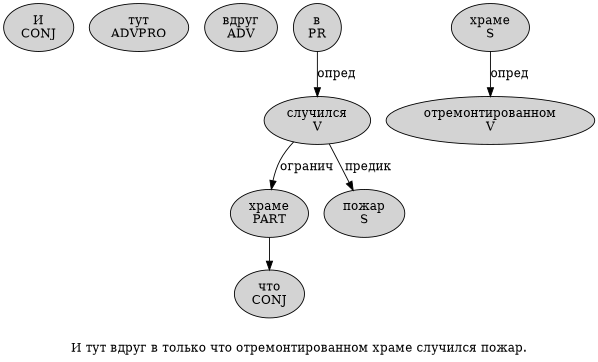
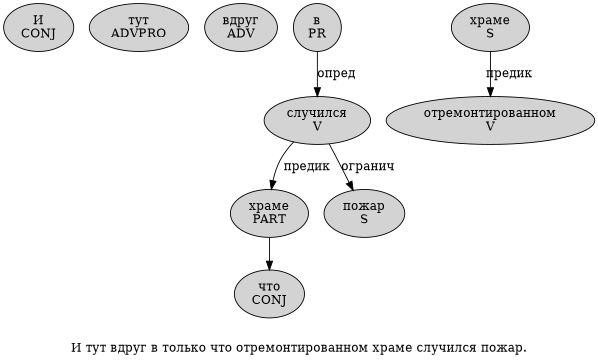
(510, 74) -> (510, 74)
(307, 167) -> (307, 167)
(368, 167) -> (368, 167)
